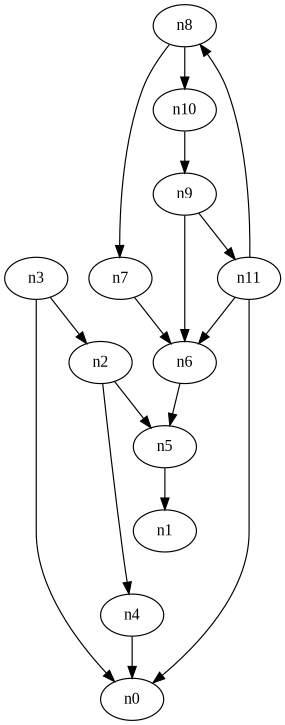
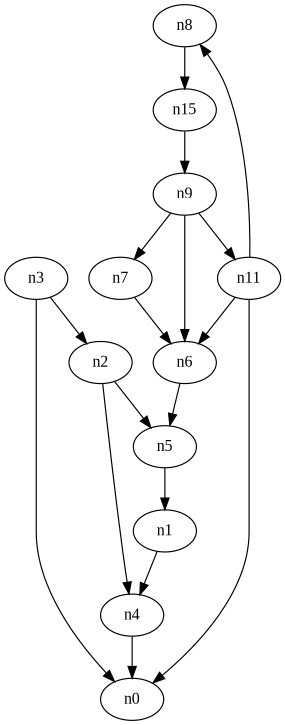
(185, 110) -> (185, 110)
(129, 140) -> (156, 232)
none -> (151, 568)
